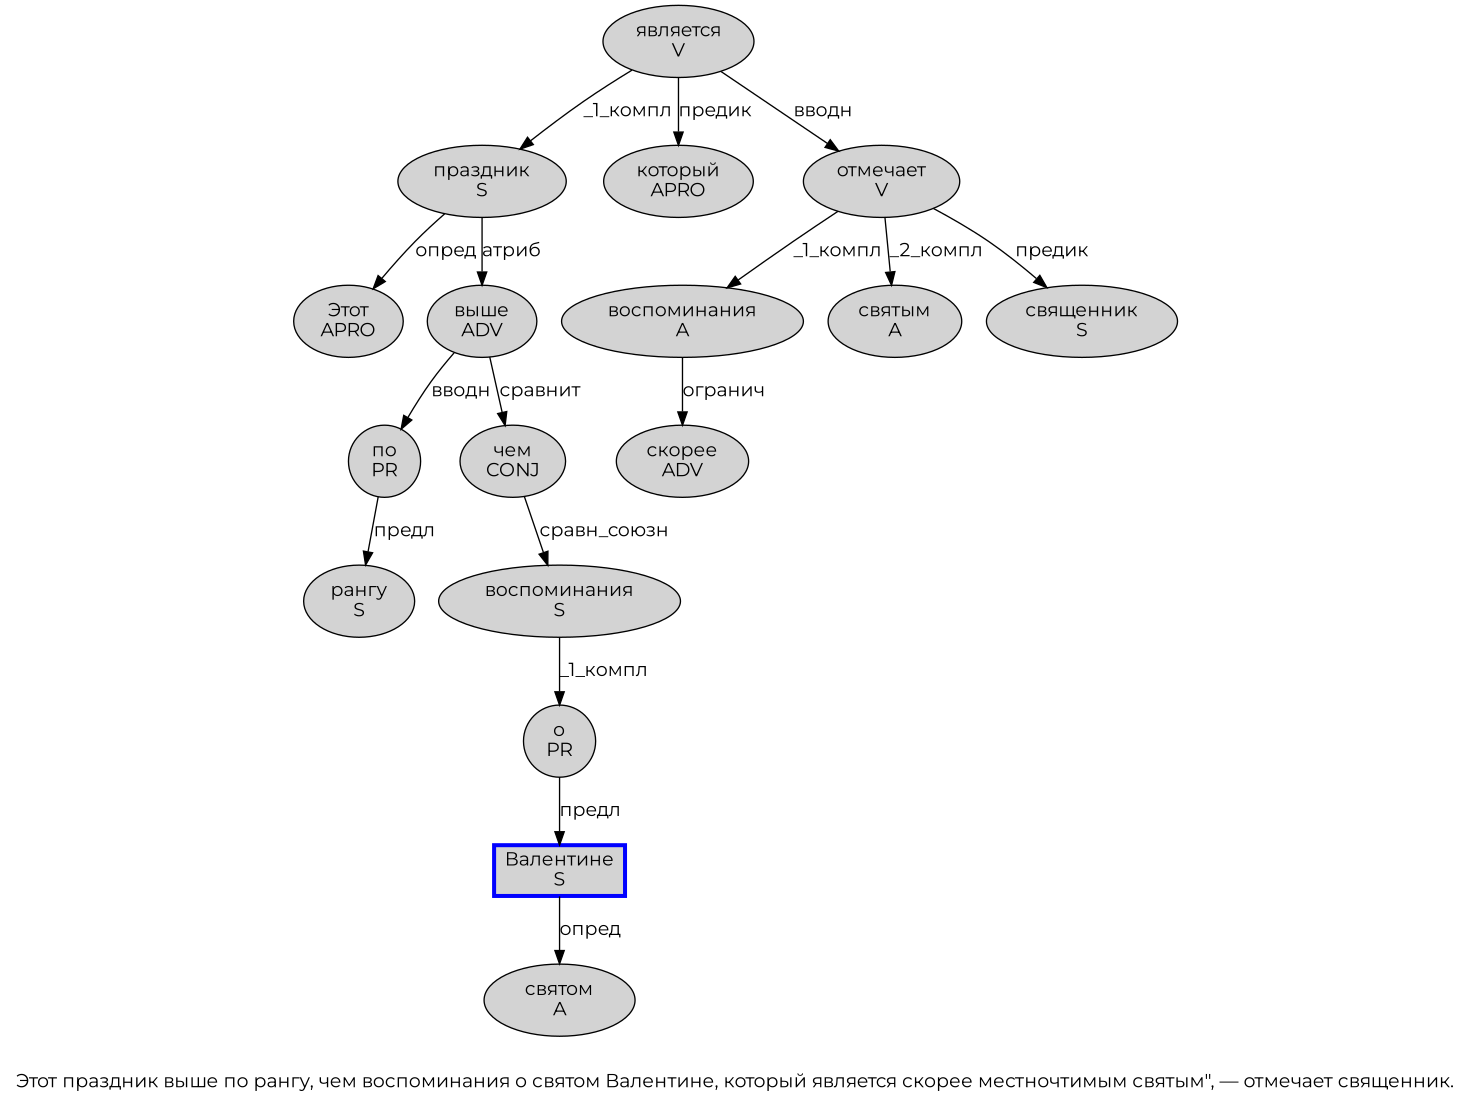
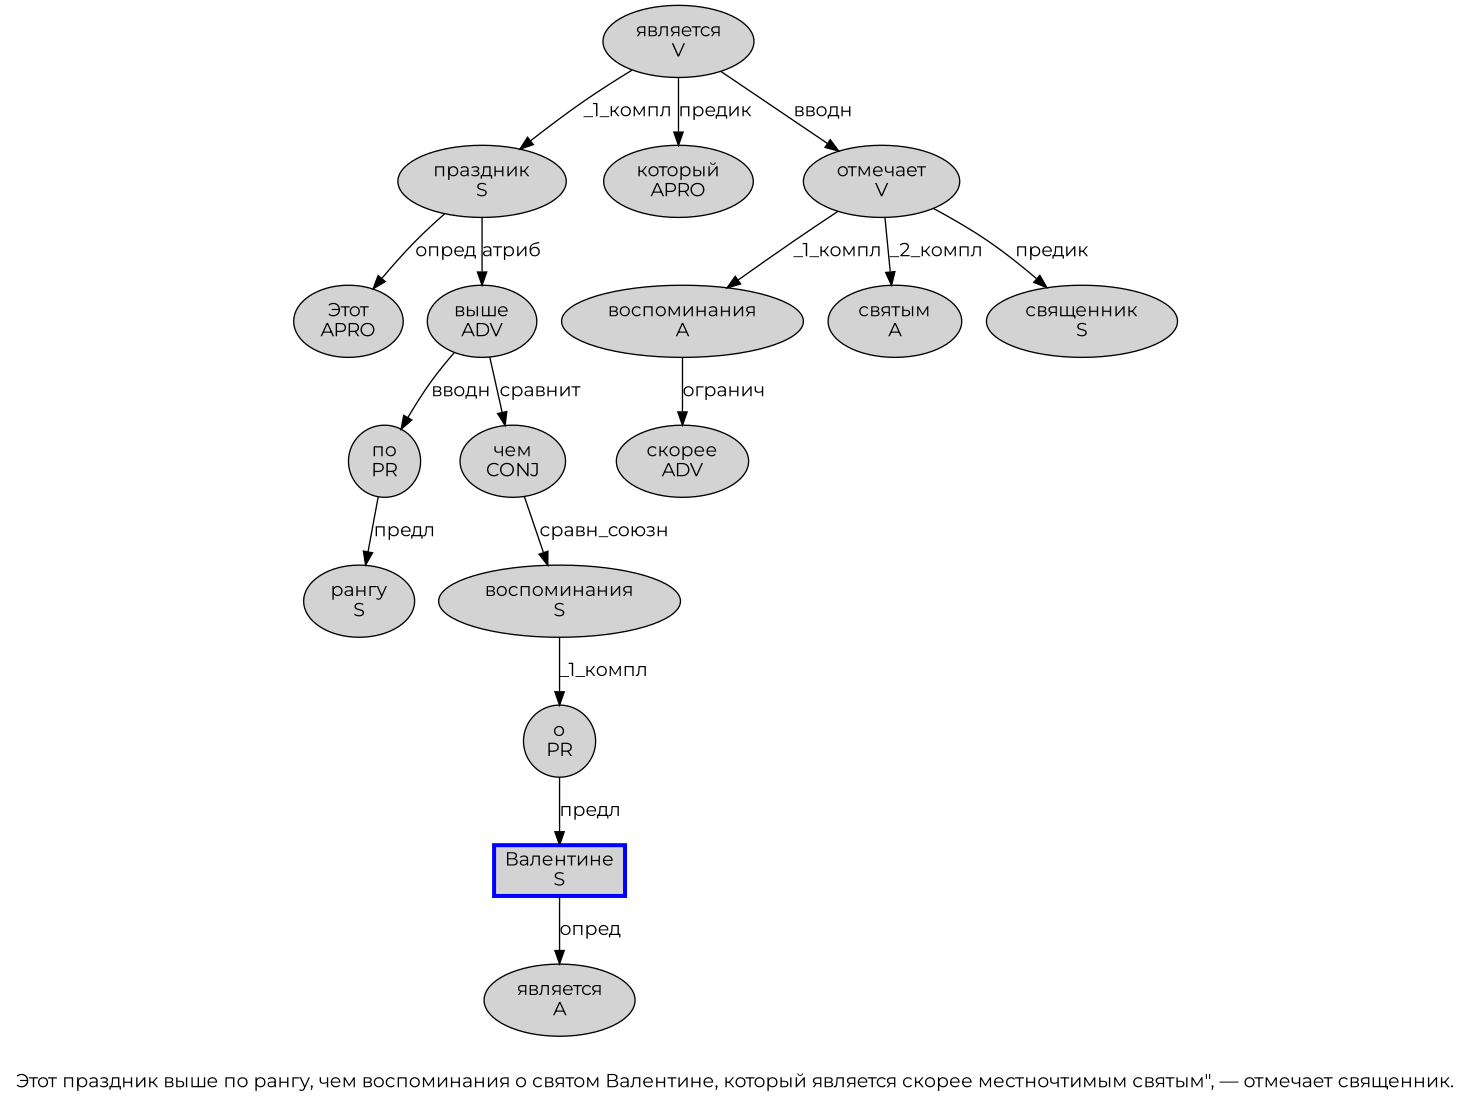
(560, 1000) -> (560, 1000)
